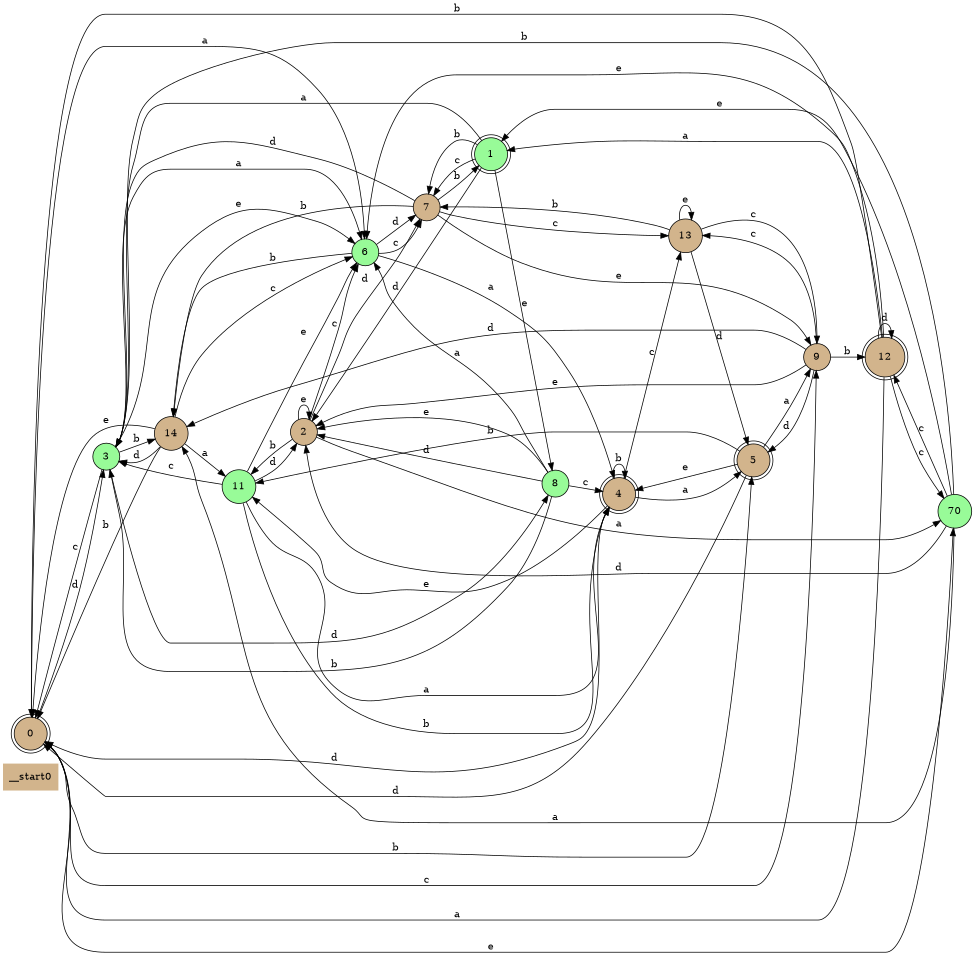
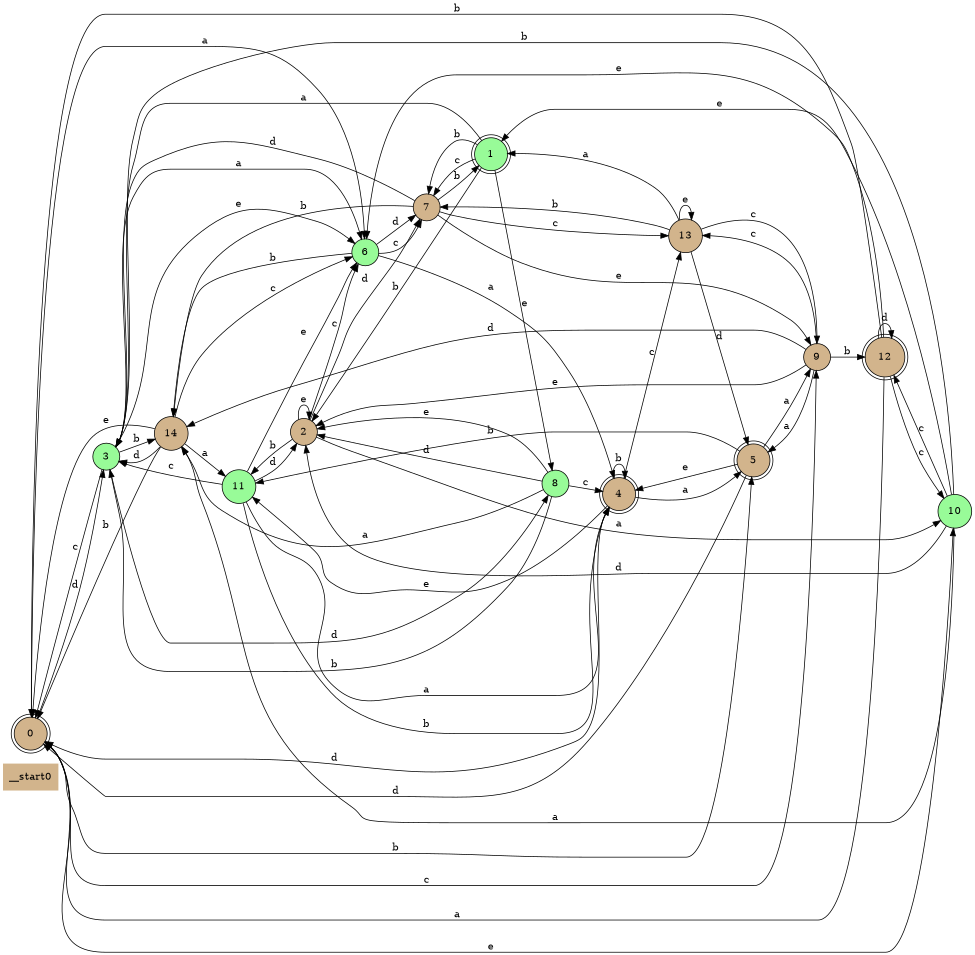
(773, 141) -> (607, 166)
(396, 287) -> (396, 287)
(466, 367) -> (359, 544)
(787, 426) -> (787, 426)
(955, 511) -> (955, 511)
